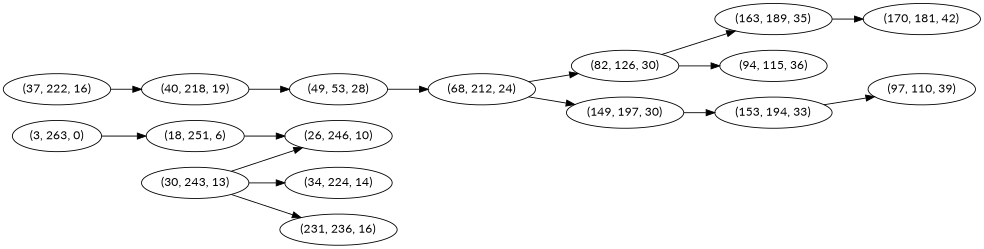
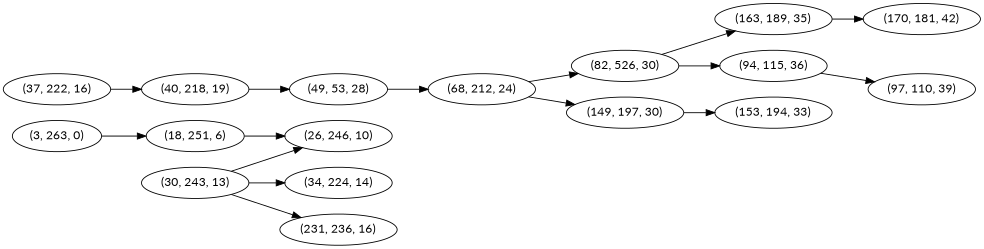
(625, 66) -> (625, 66)
(845, 101) -> (843, 77)
